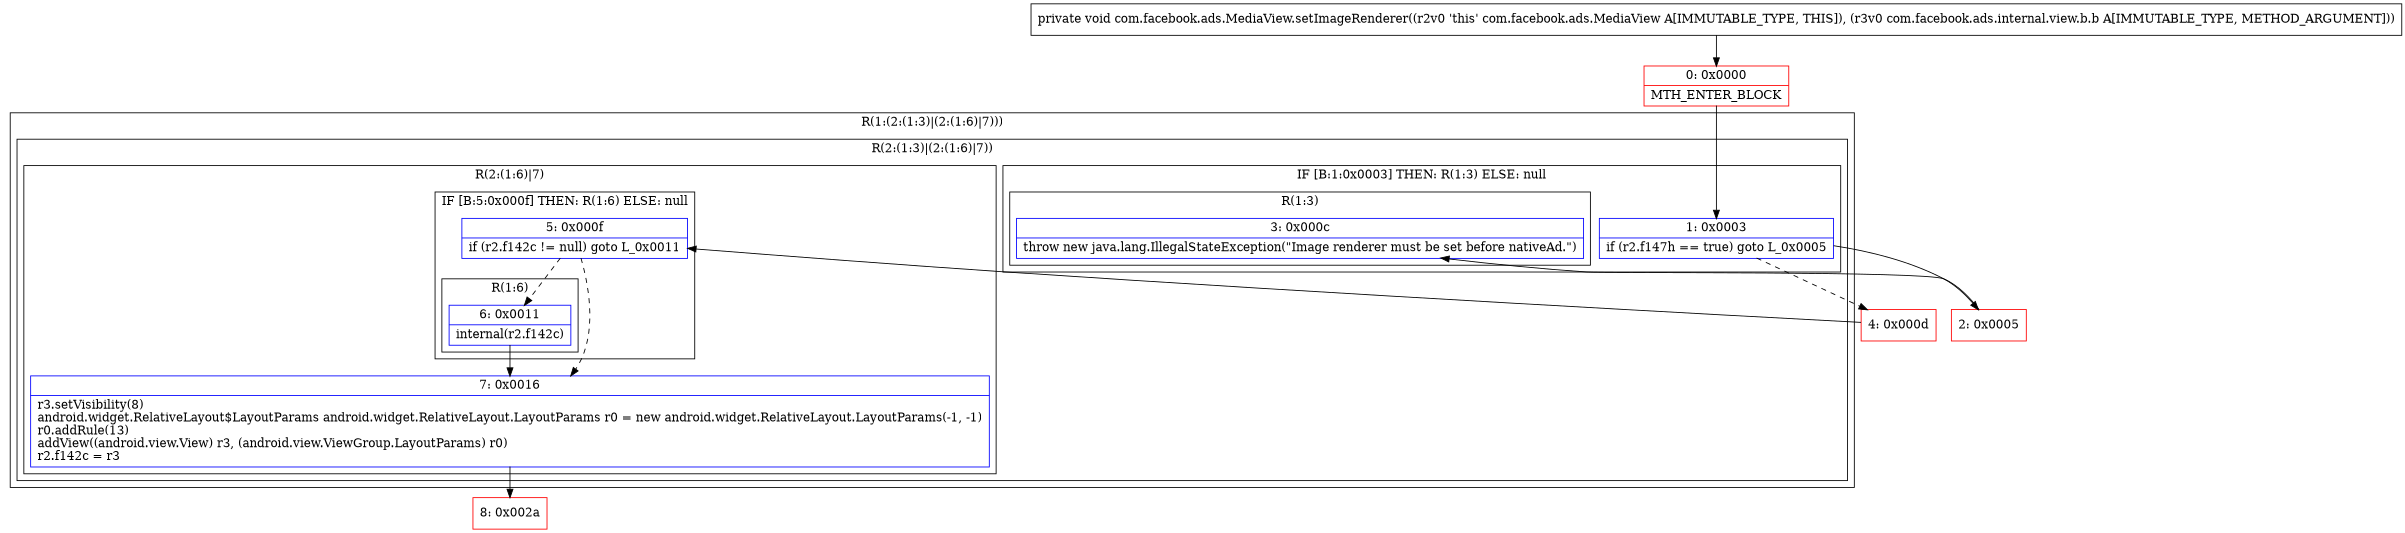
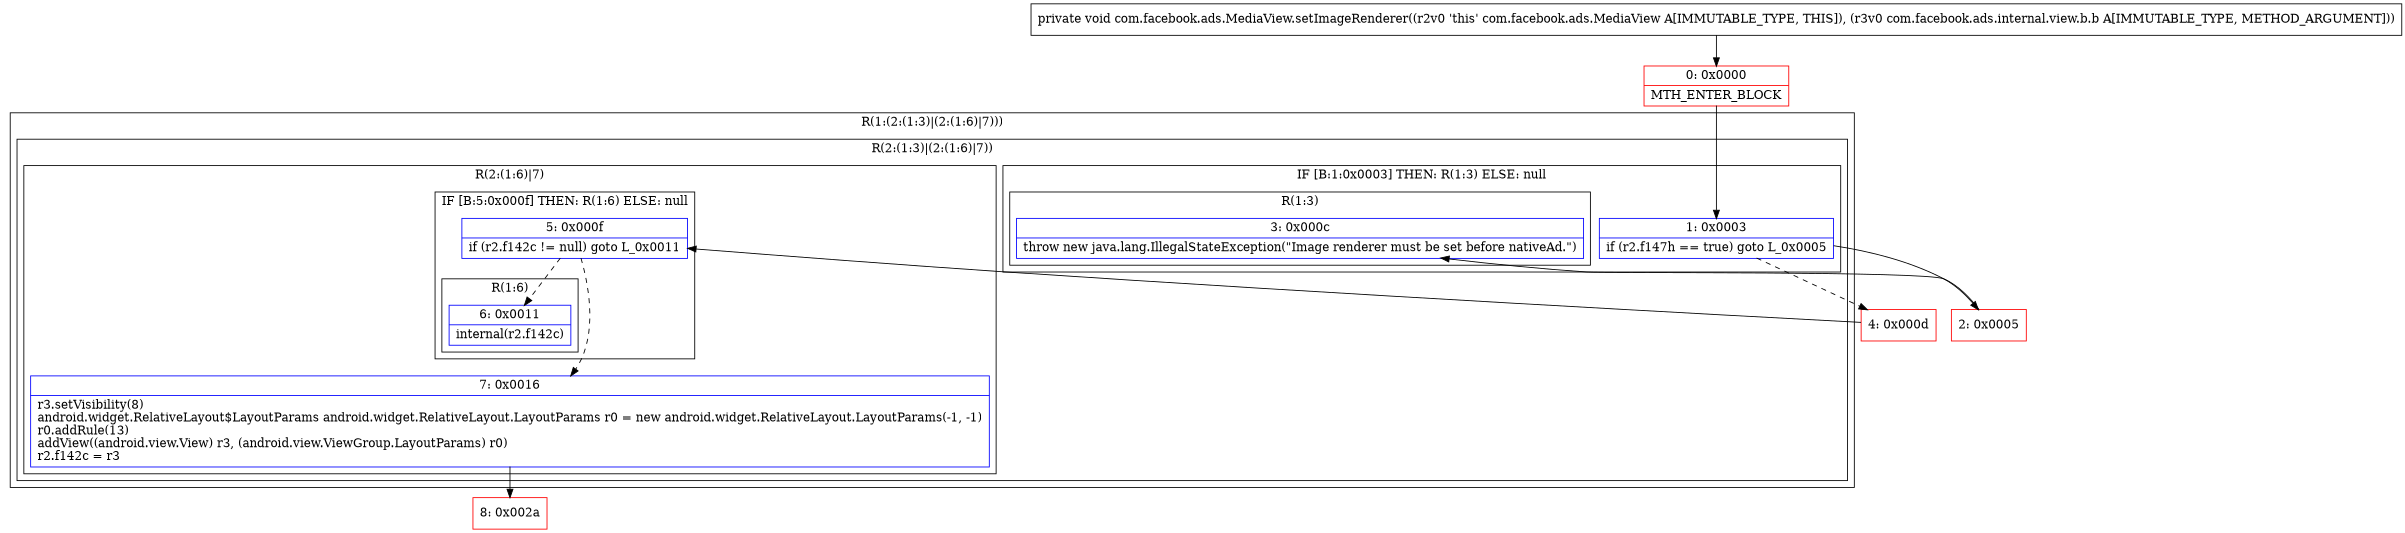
(510, 356) -> none
